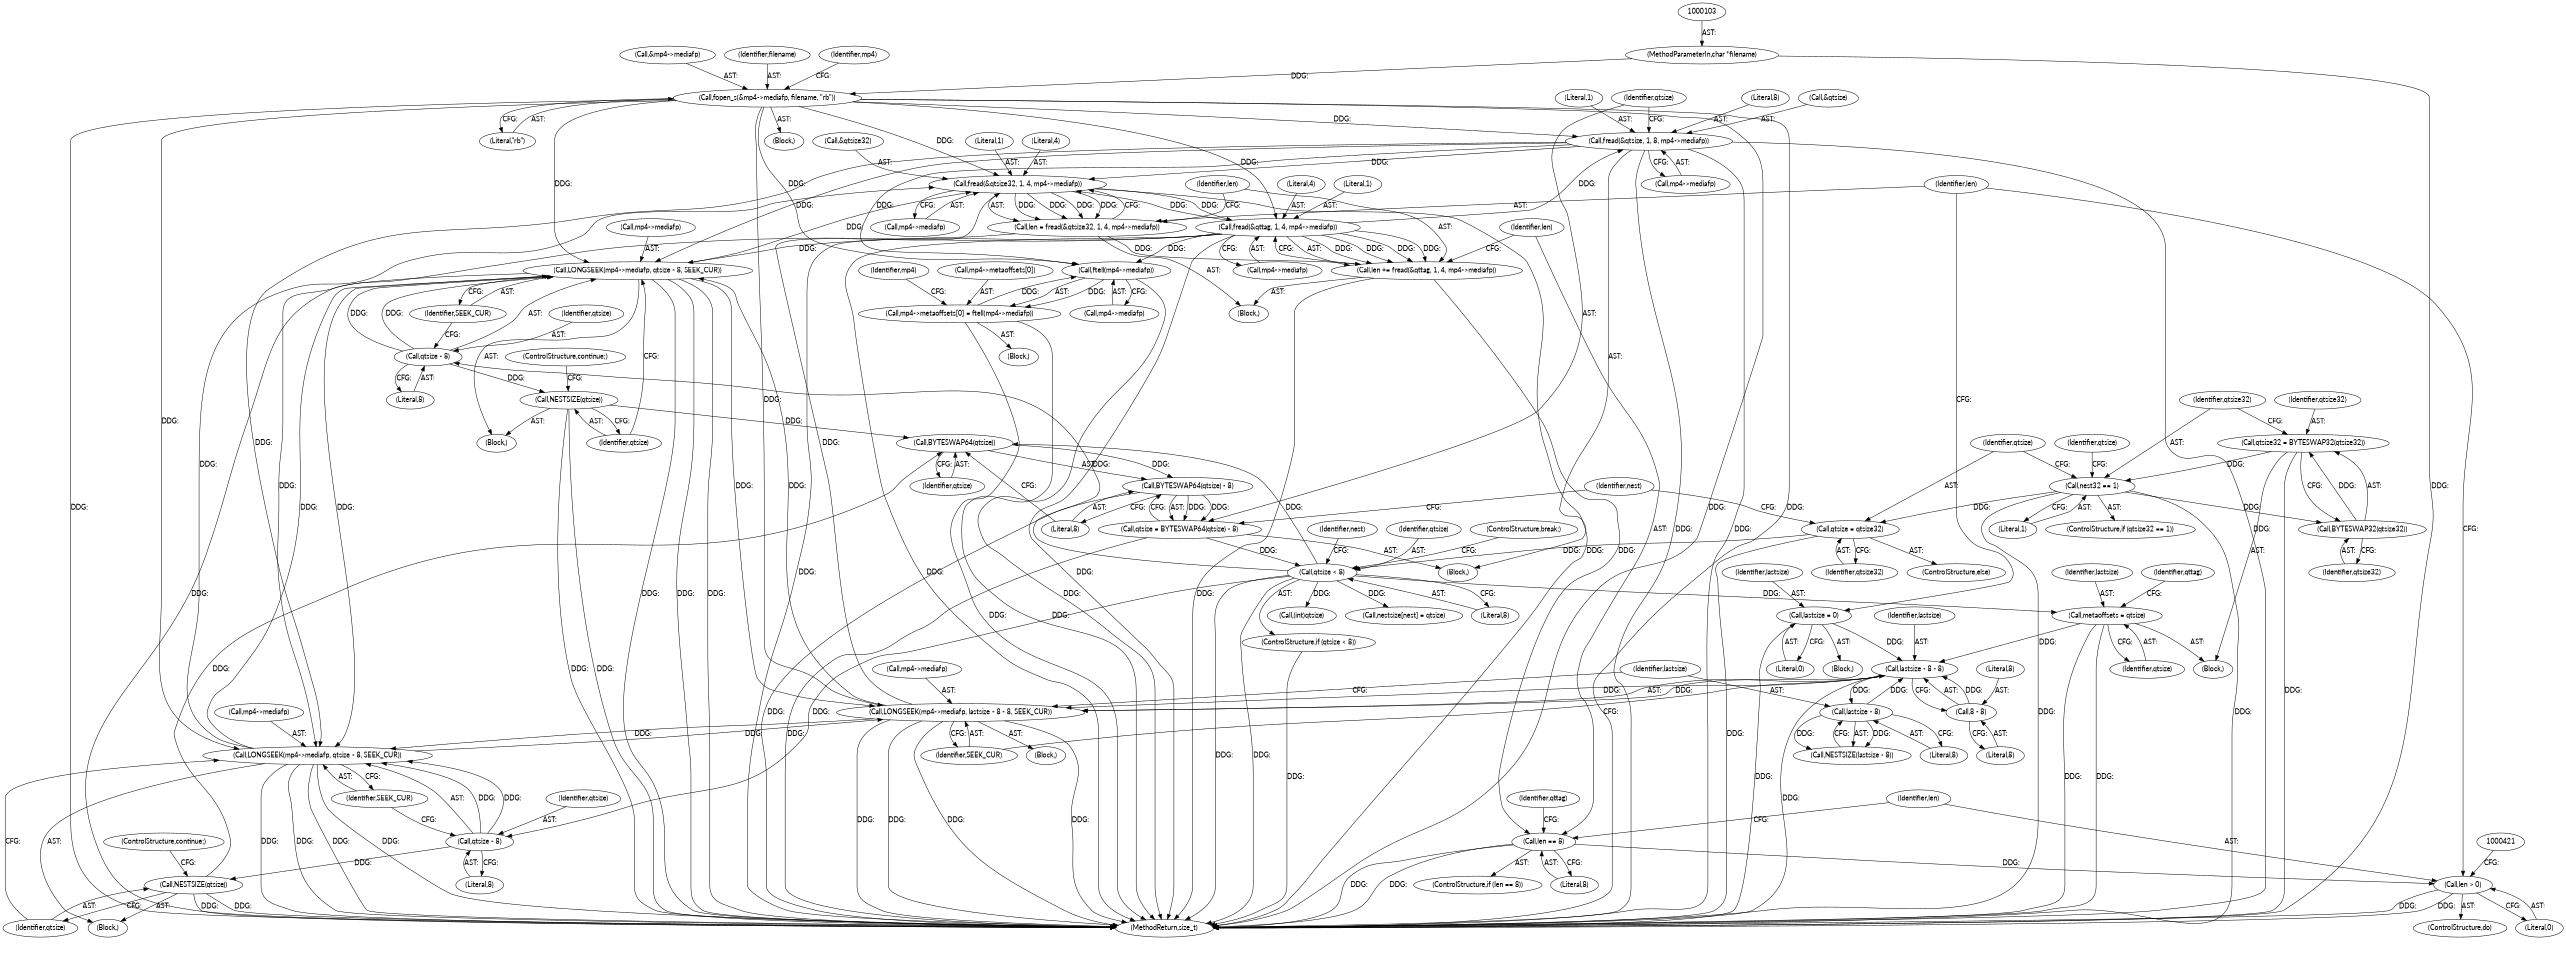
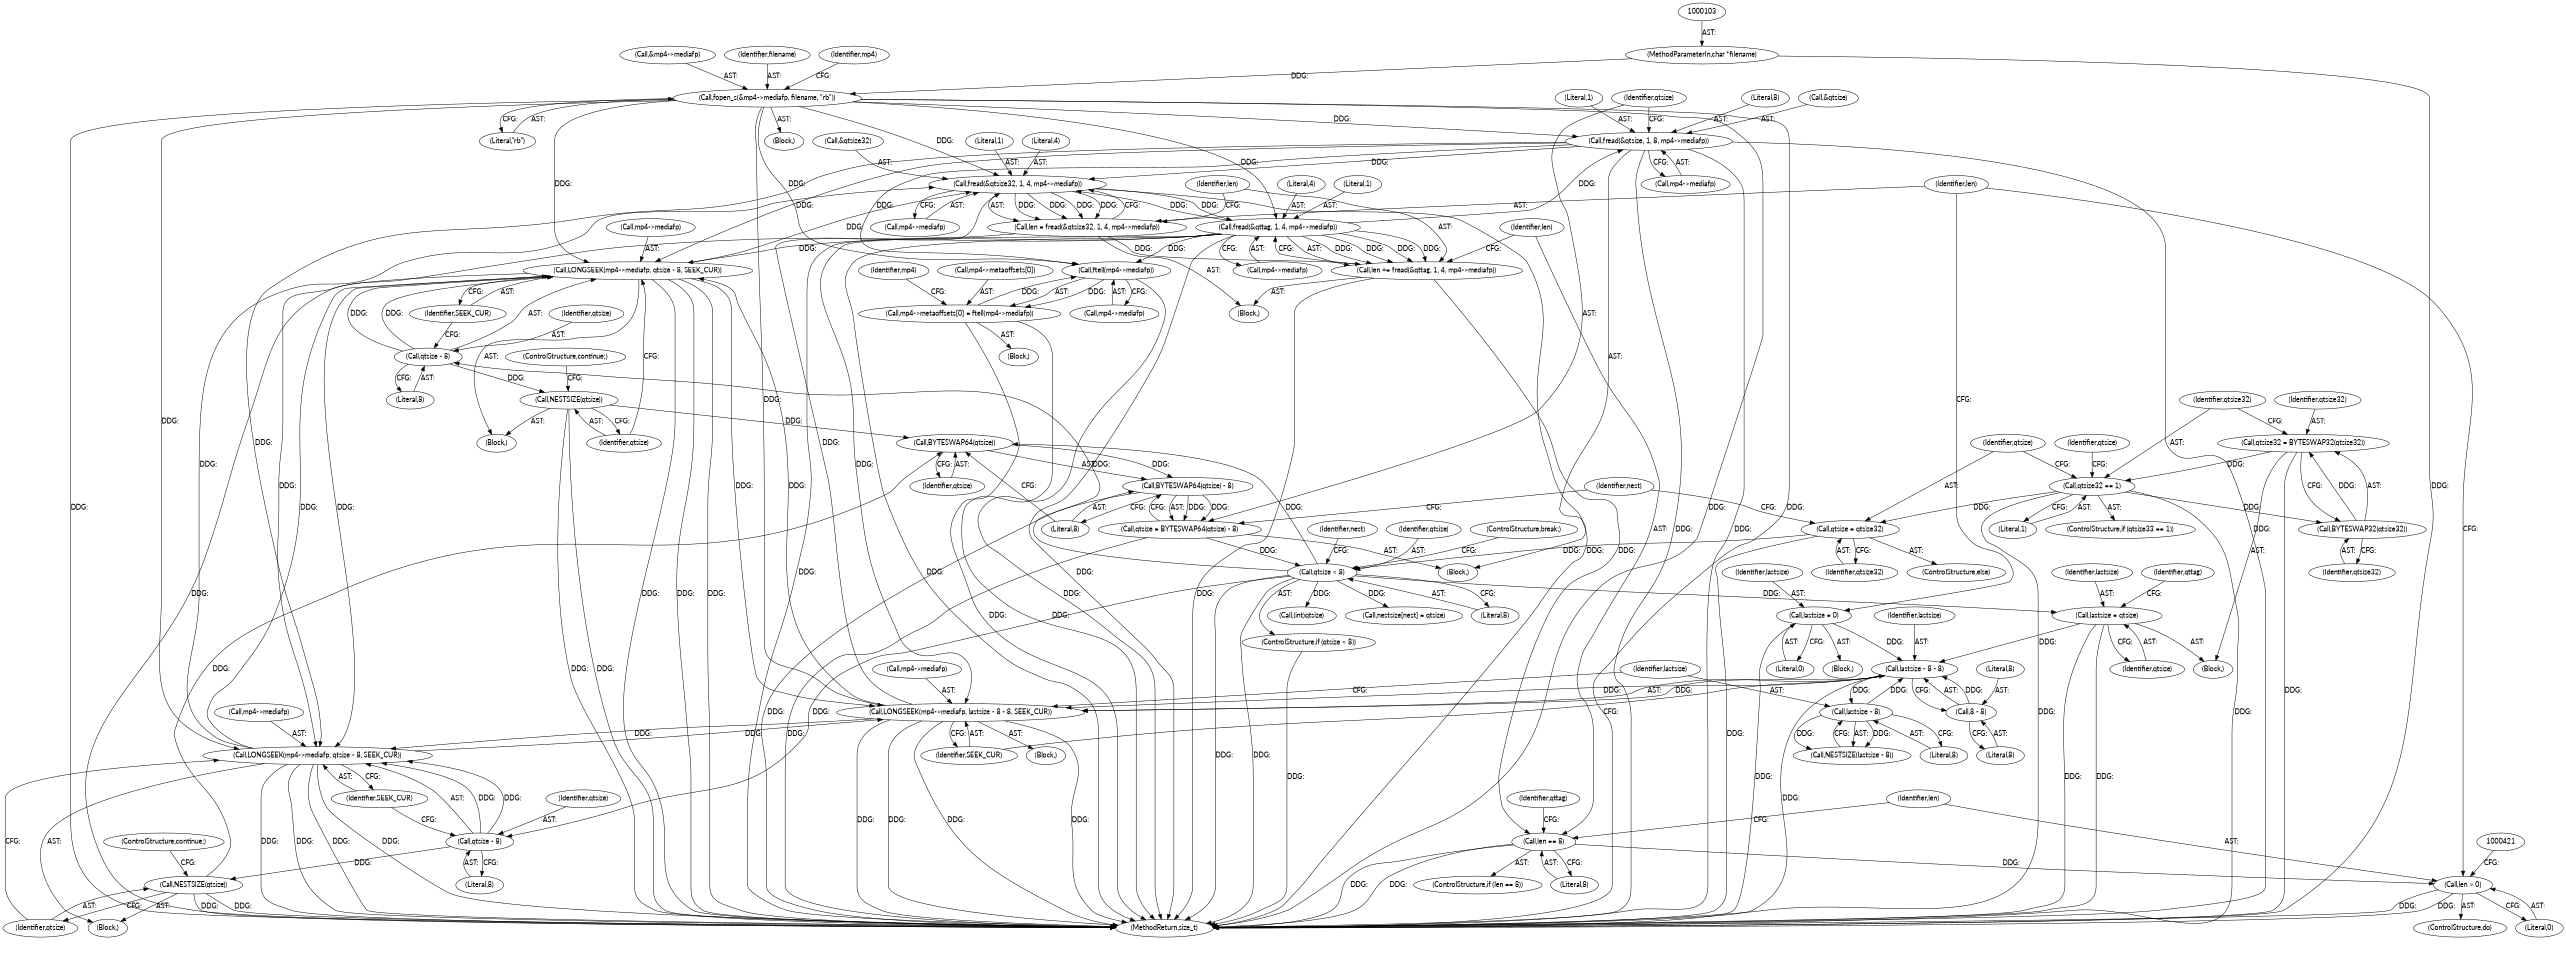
none -> (826, 312)
(2092, 486) -> (2092, 486)
(2120, 530) -> (2120, 530)
(2107, 616) -> (2107, 616)
